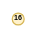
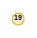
(18, 18) -> (18, 18)
